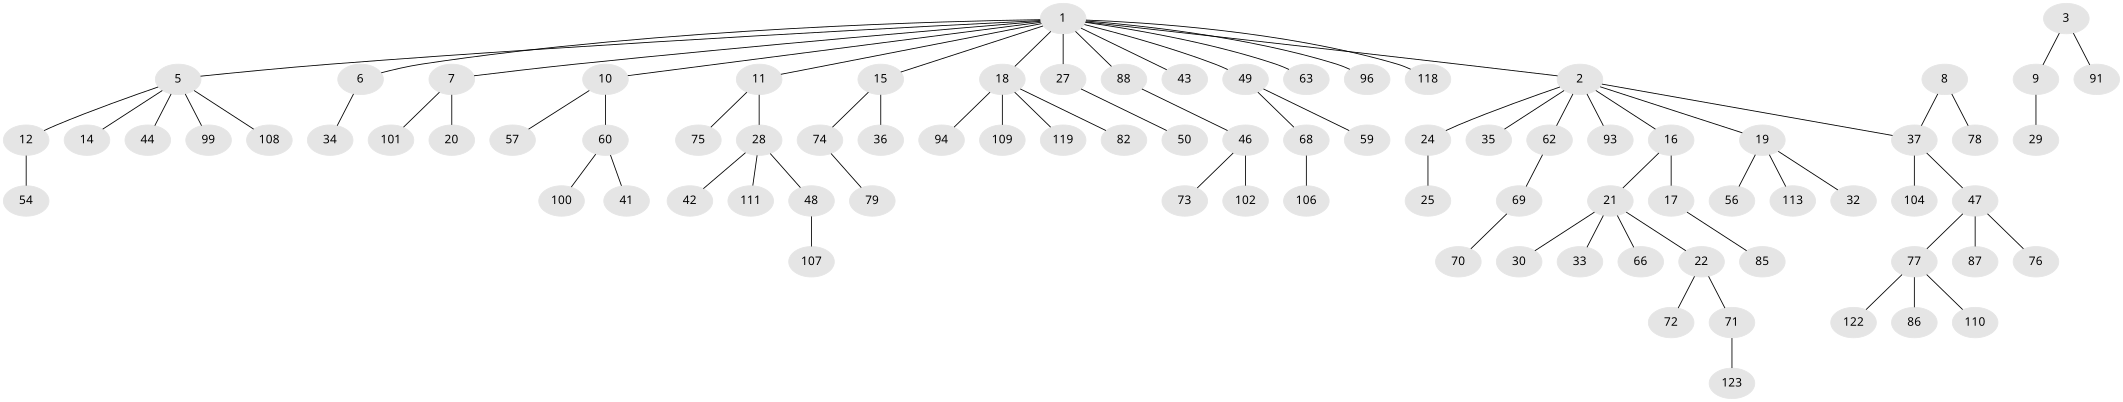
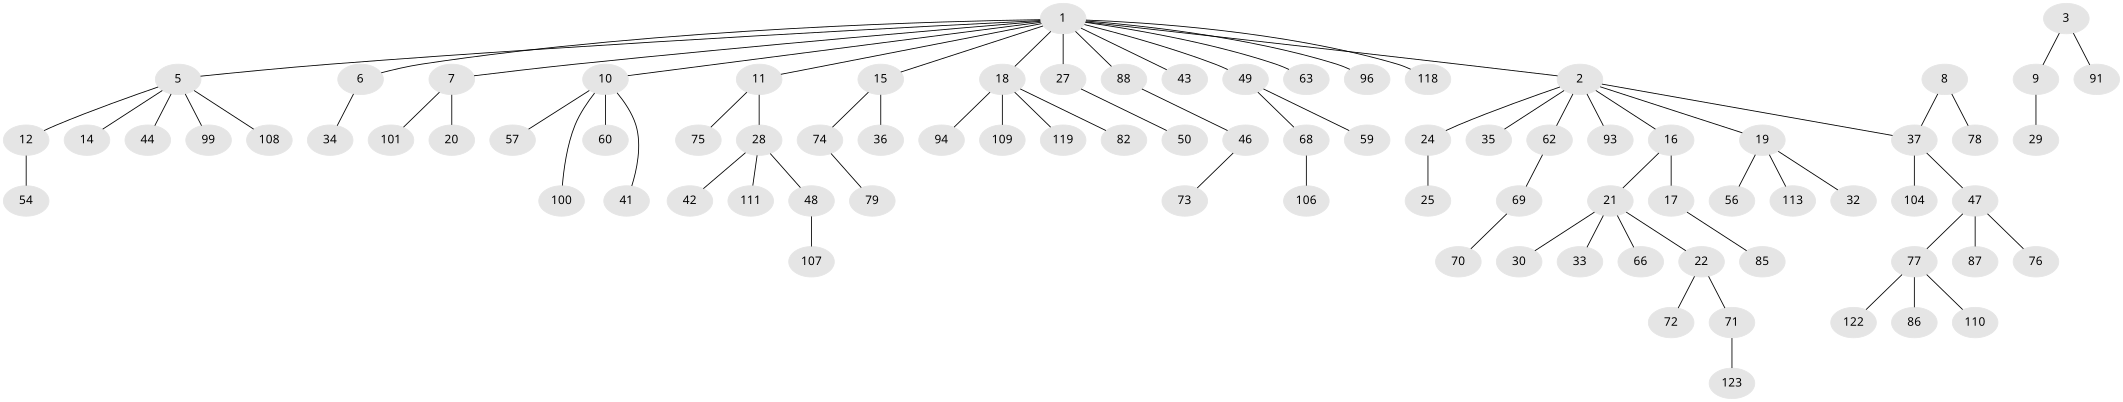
(616, 170) -> (638, 137)
(583, 171) -> (571, 137)
(1246, 201) -> none
